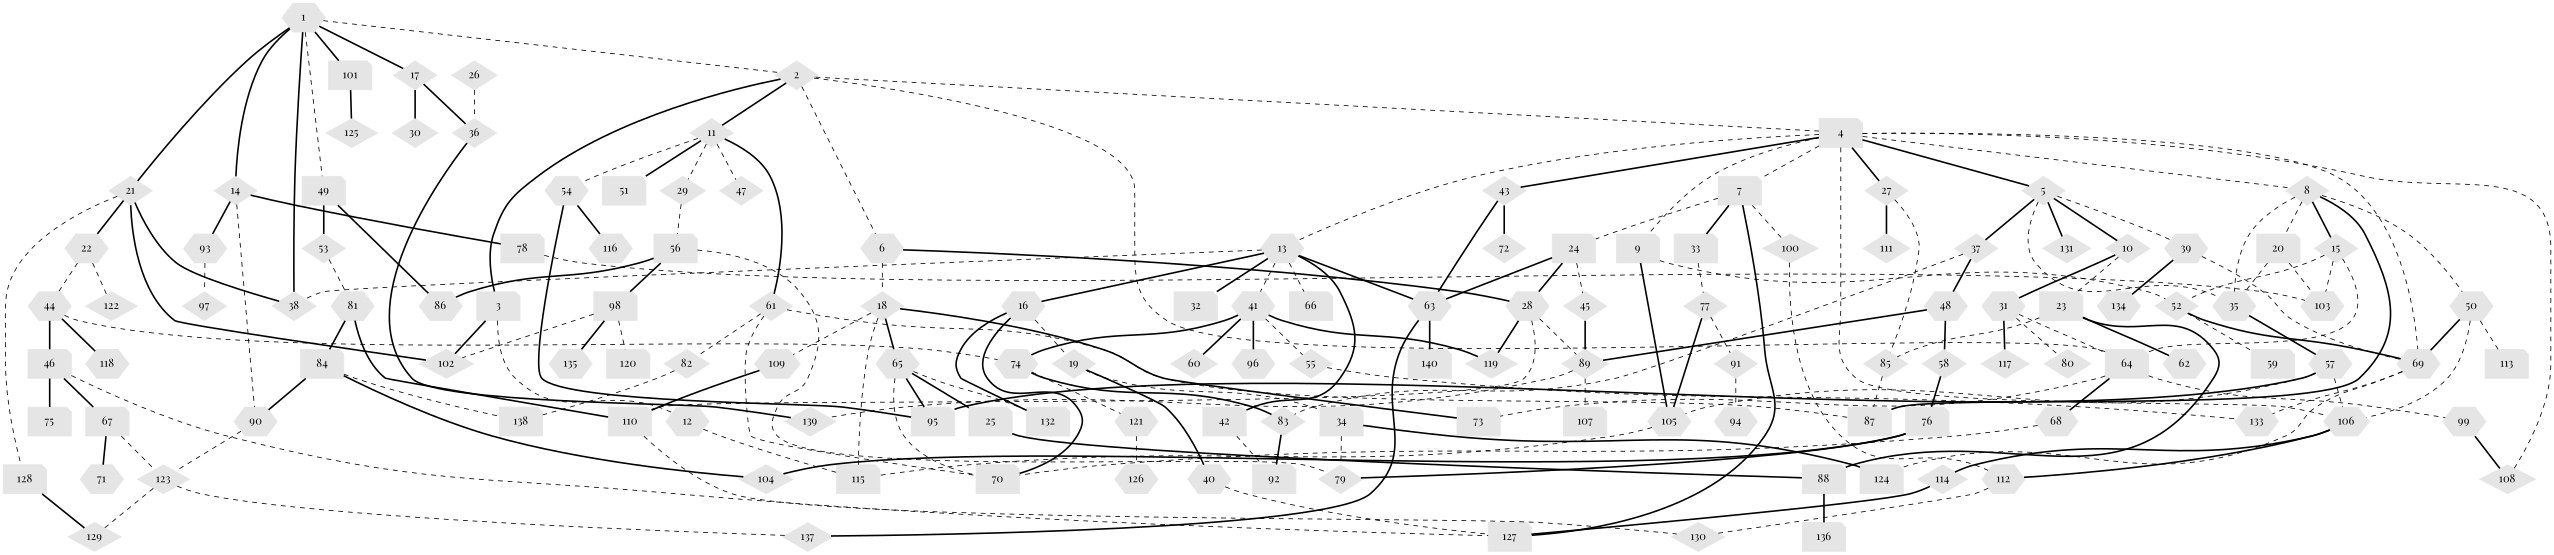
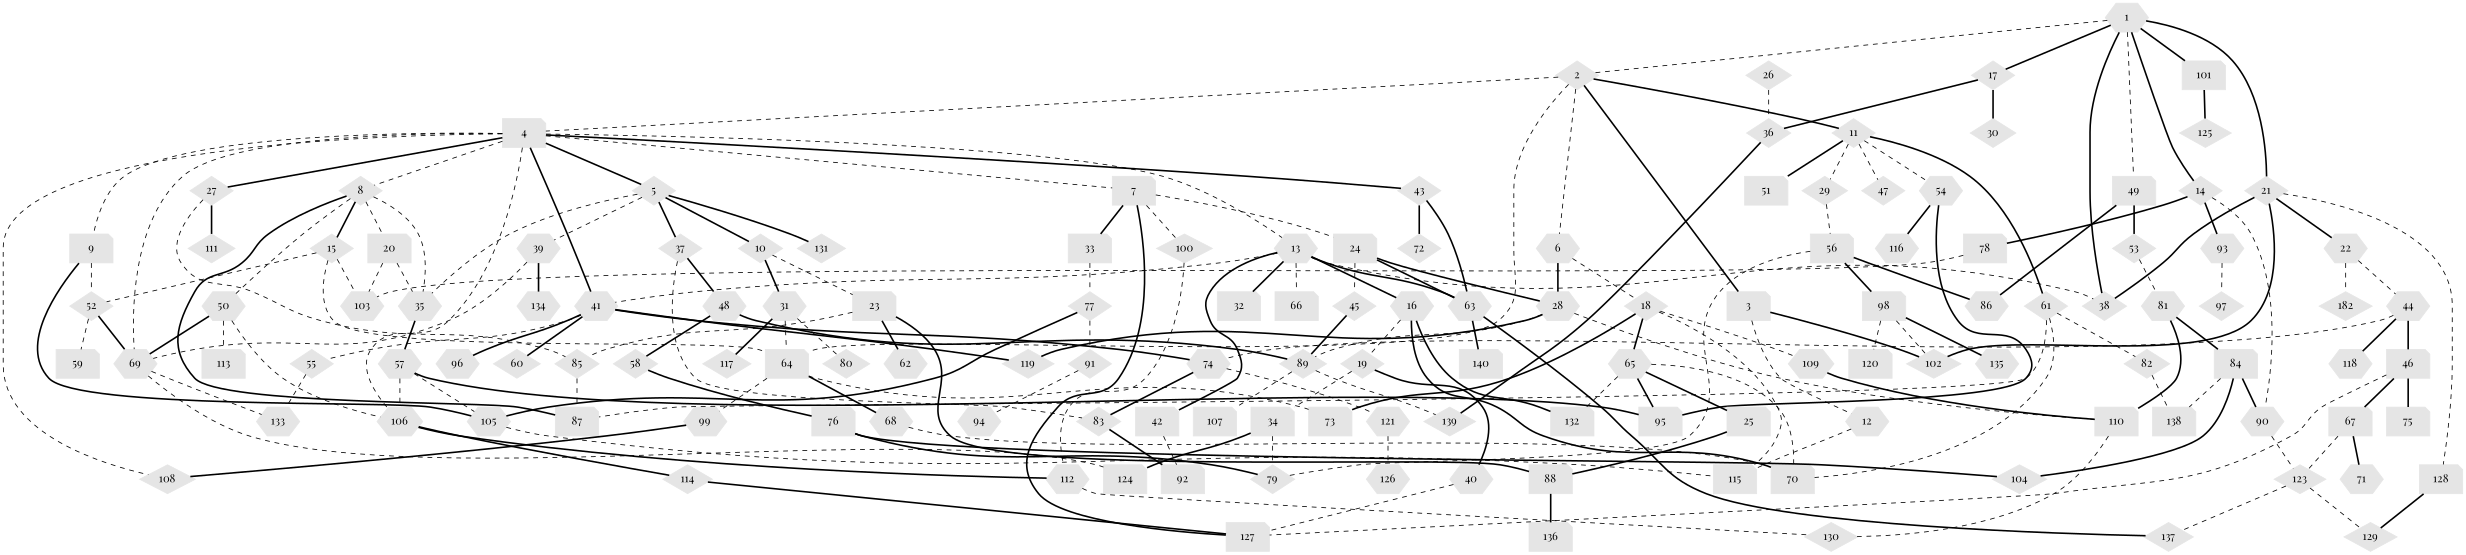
none -> (561, 219)
(111, 306) -> (2346, 306)
